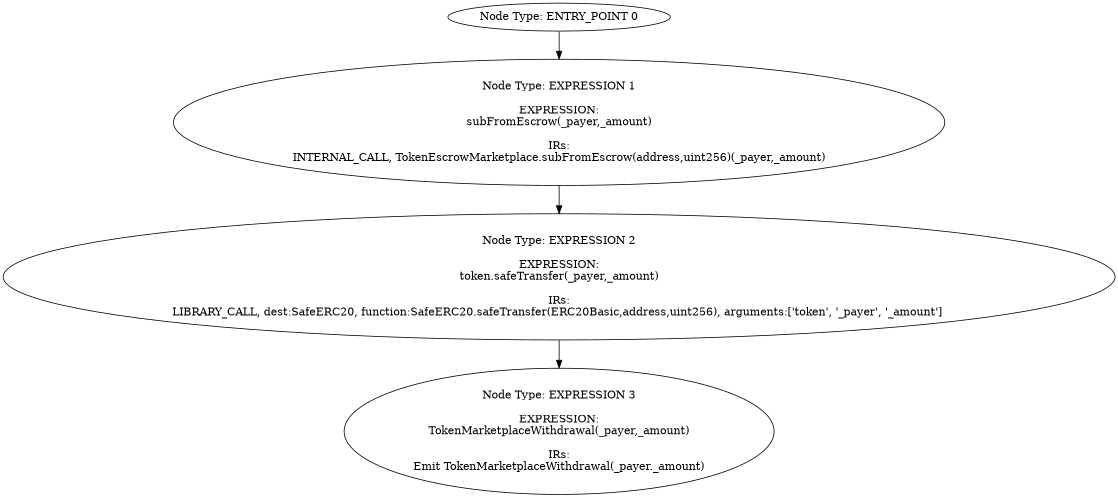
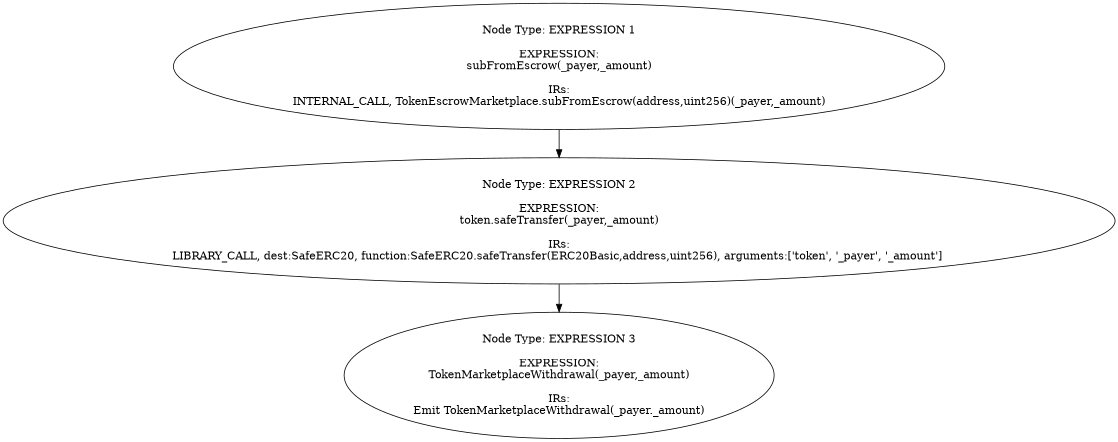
(559, 17) -> none
